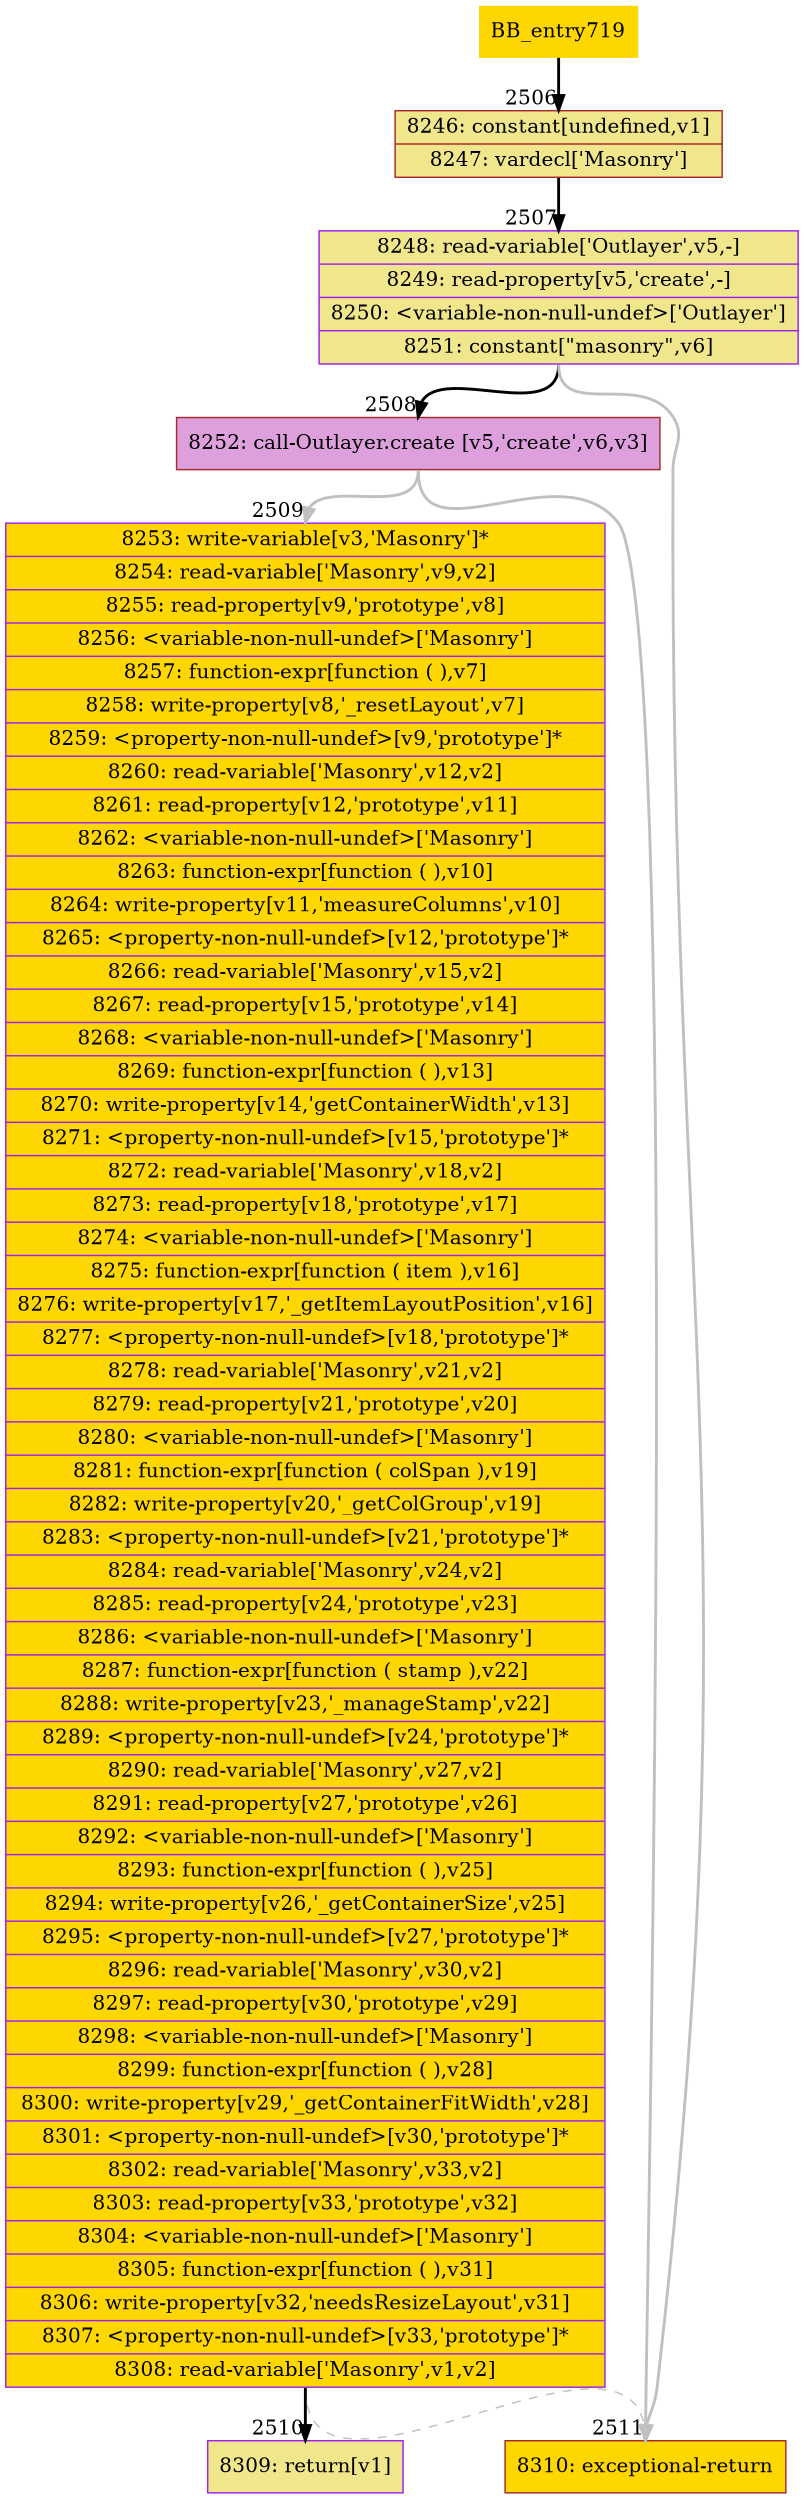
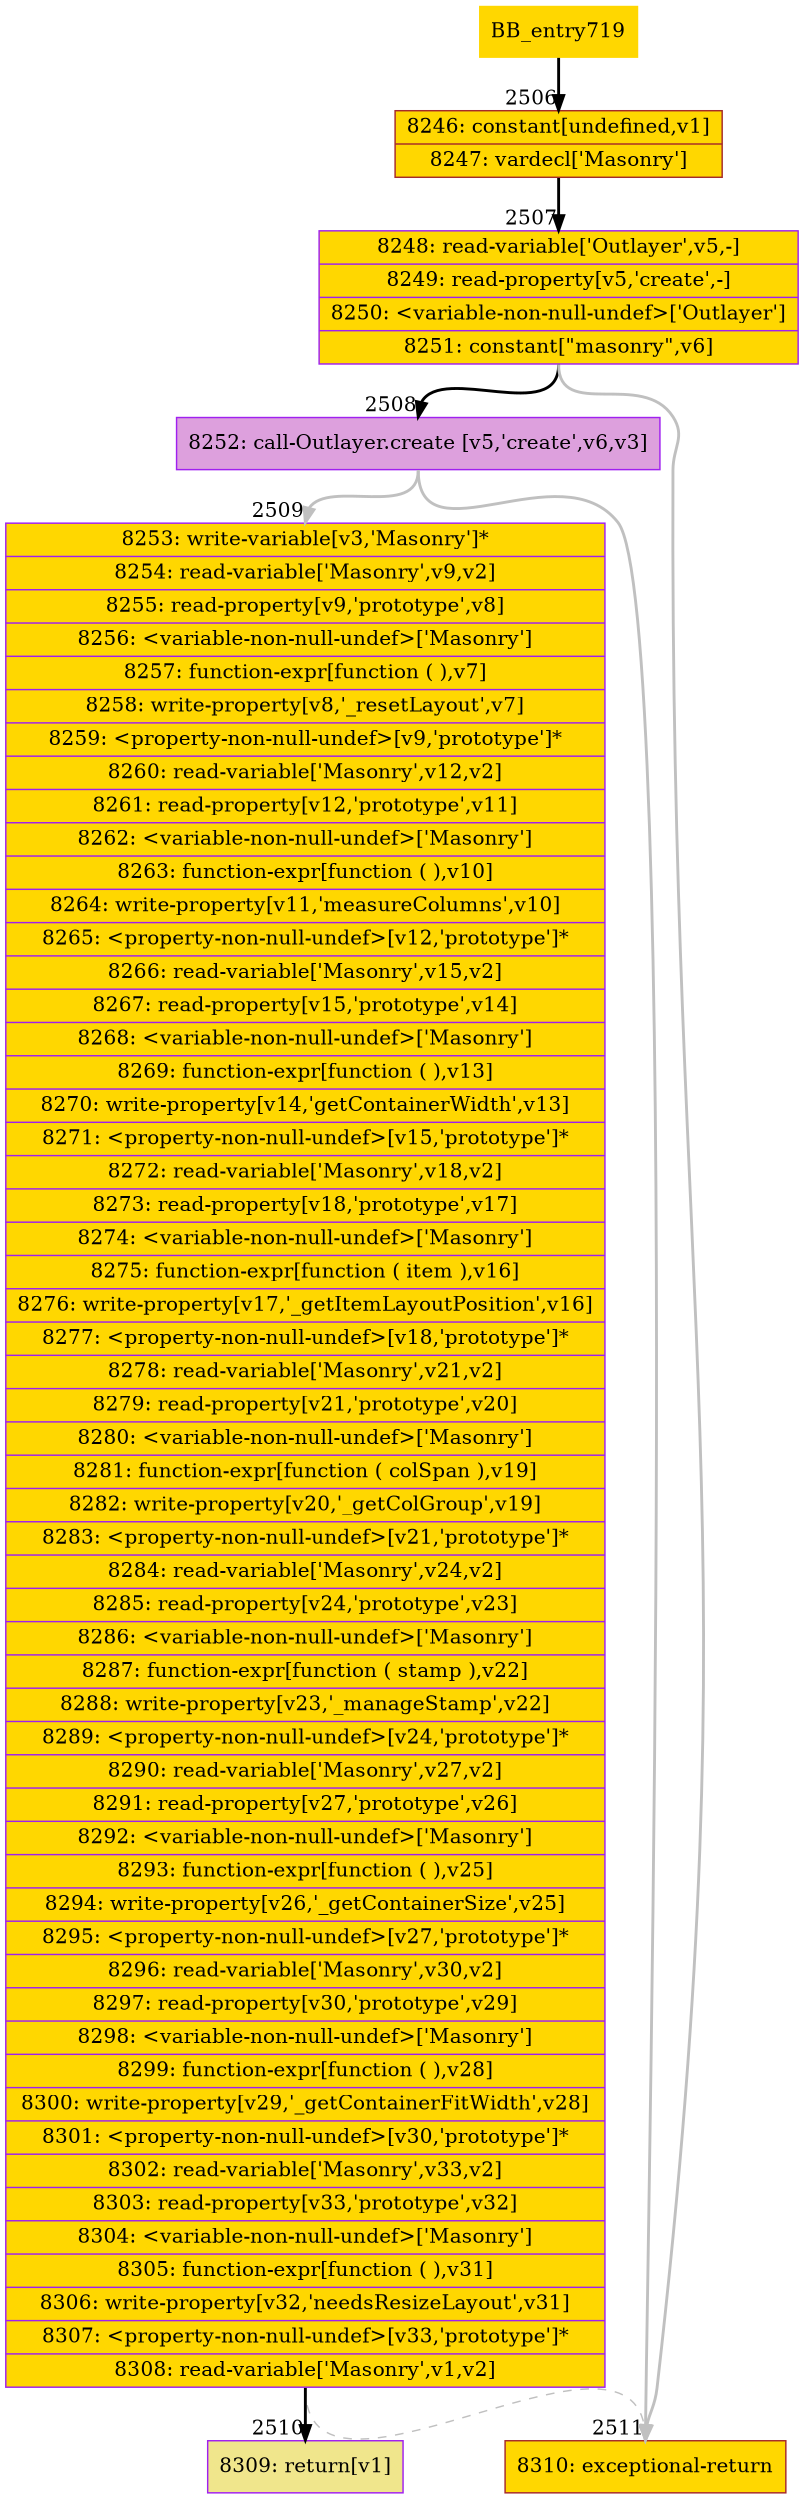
(559, 144) -> (559, 144)
(559, 297) -> (559, 297)
(418, 444) -> (418, 444)
